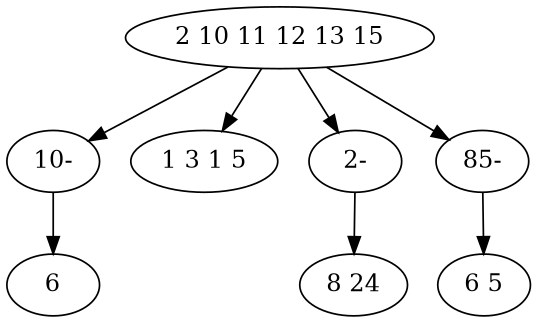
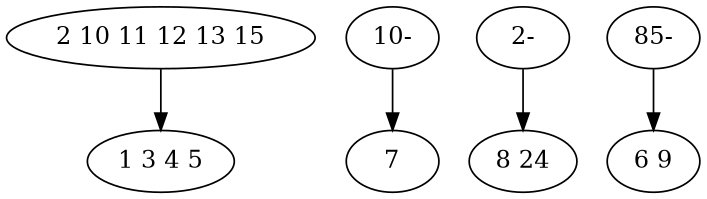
(314, 93) -> none
(380, 99) -> none
(166, 100) -> none
(204, 161) -> (161, 161)
(53, 285) -> (393, 161)
(484, 285) -> (654, 161)
